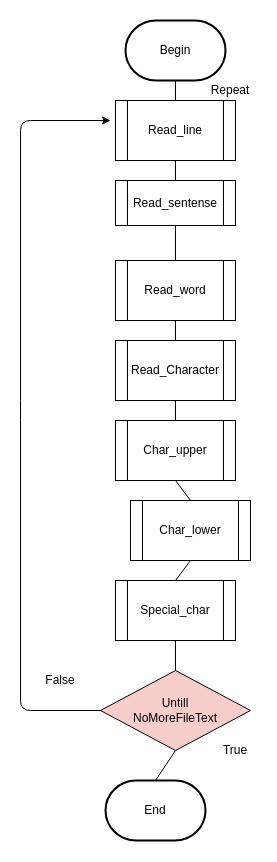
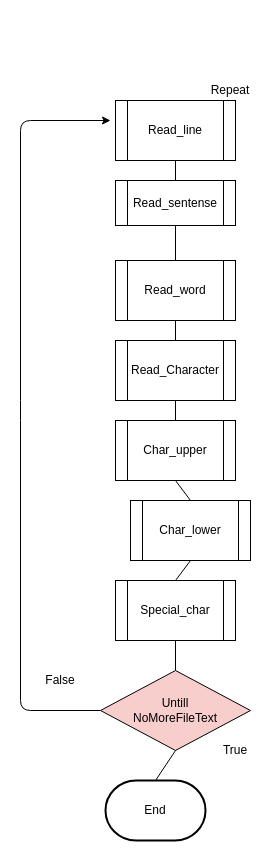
(176, 51) -> none
(176, 91) -> none
